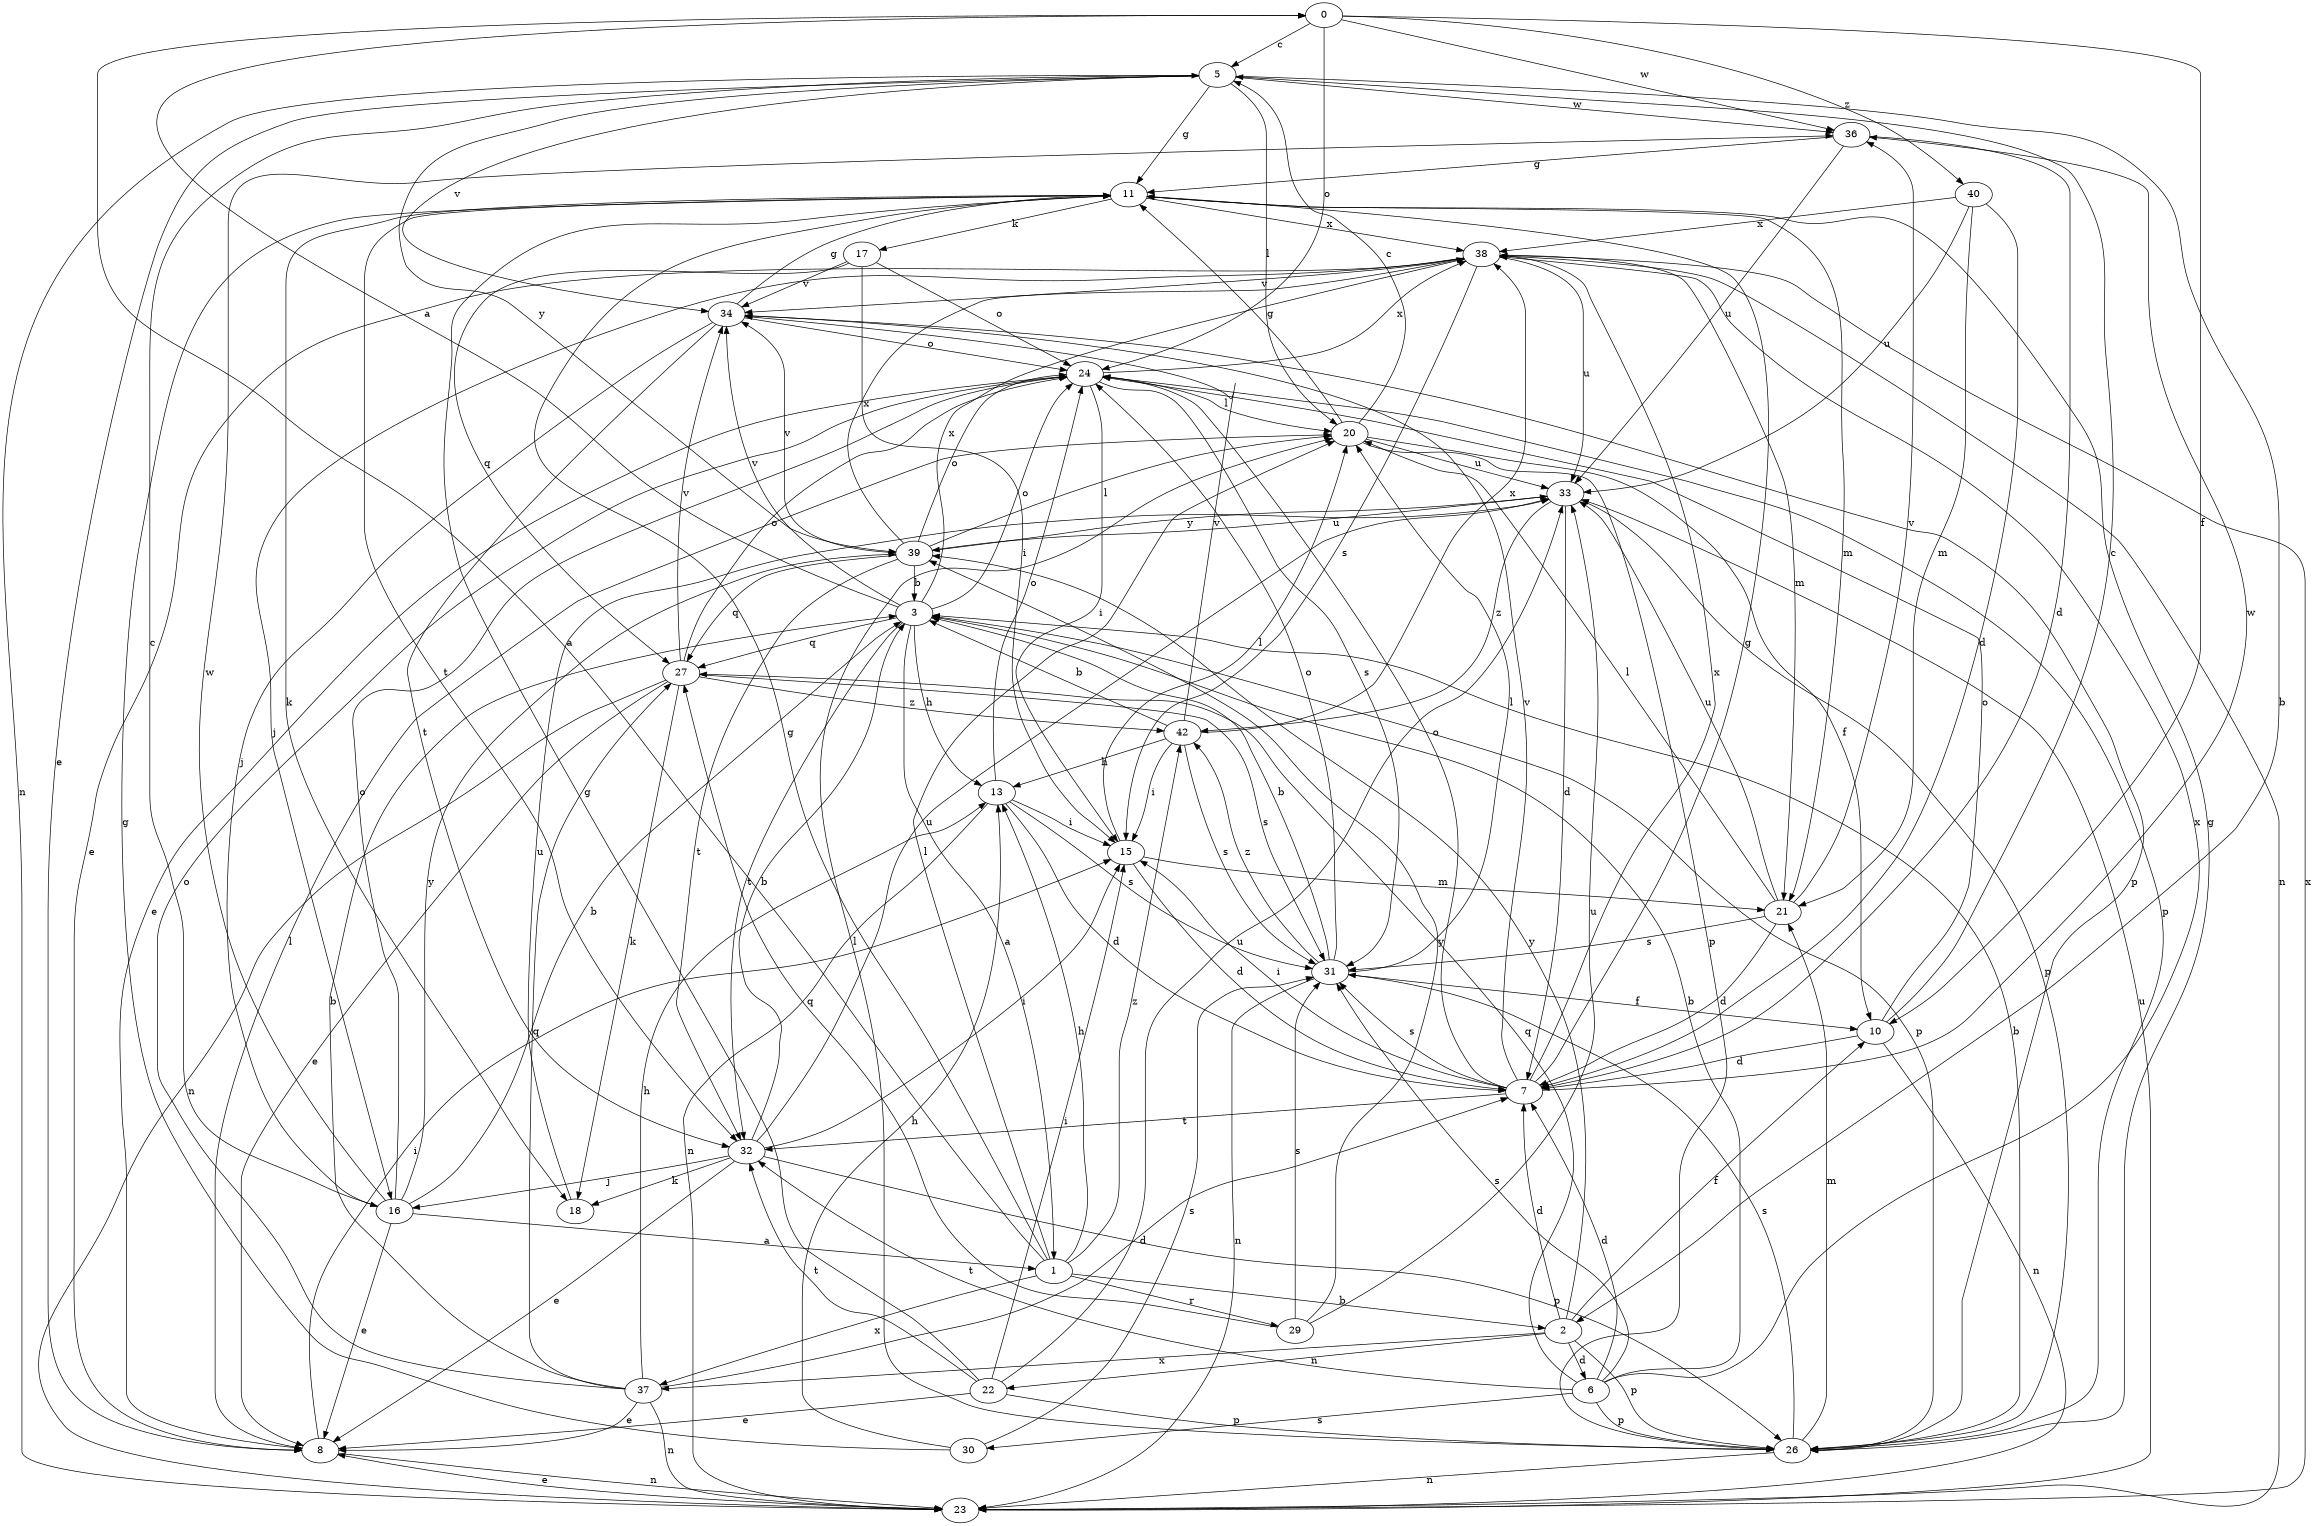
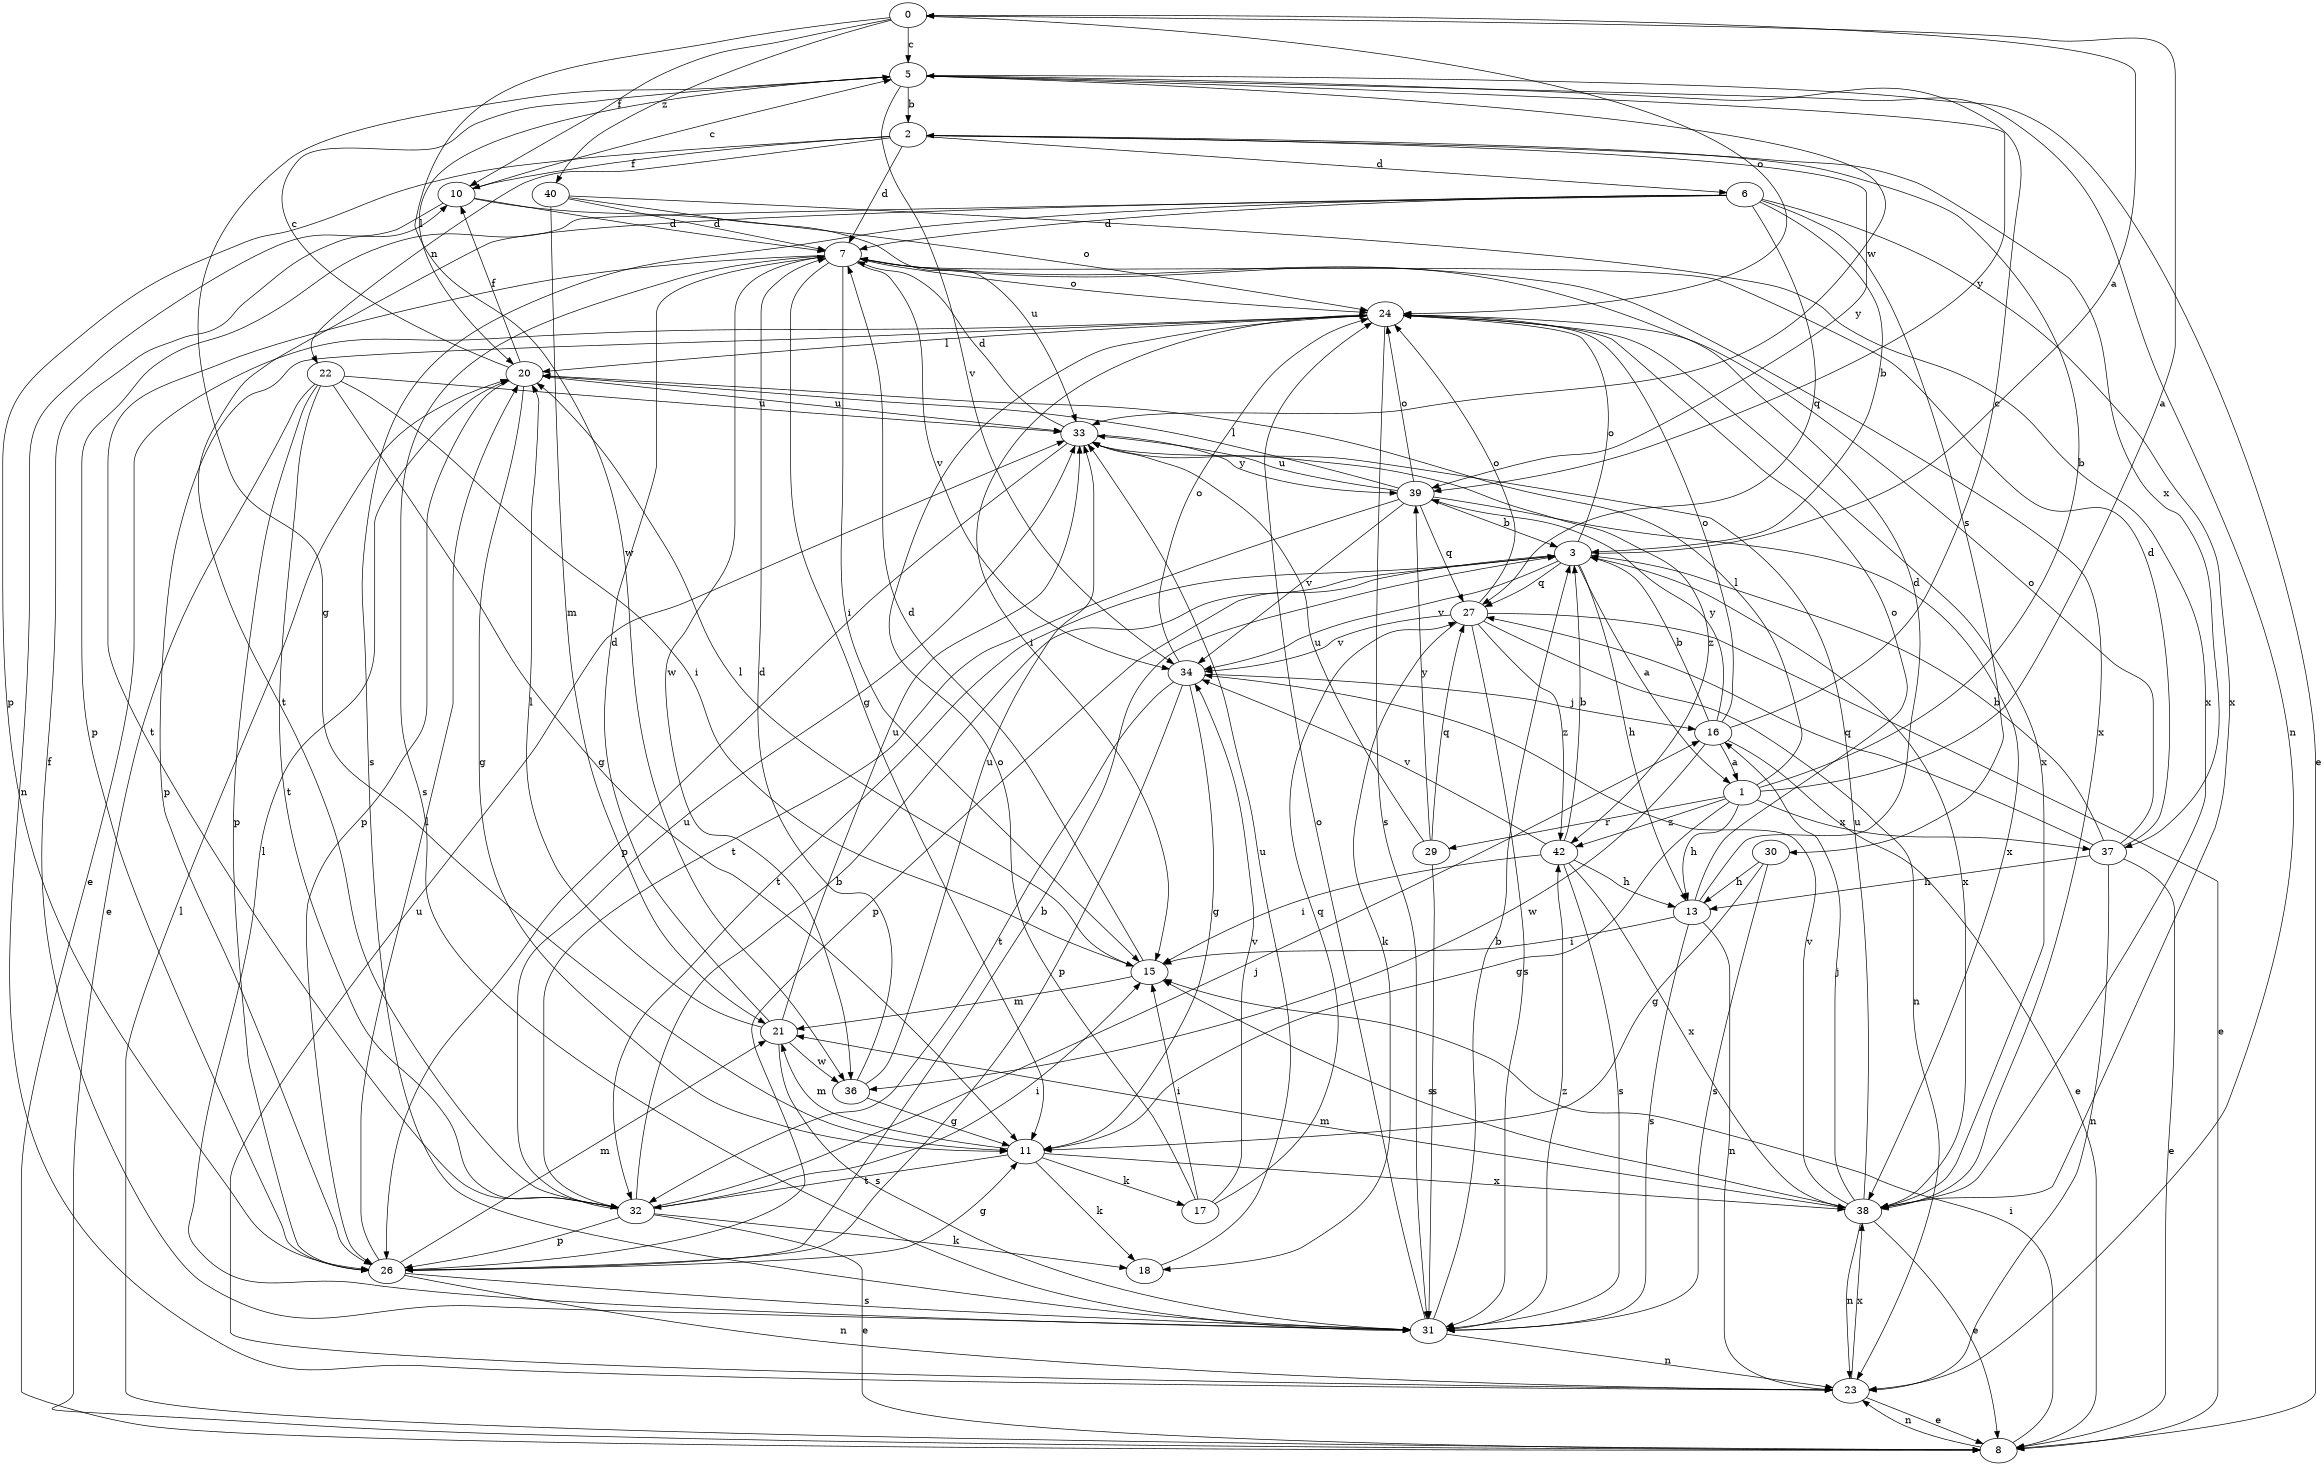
(1531, 105) -> (1800, 151)
(1912, 524) -> (822, 1062)
